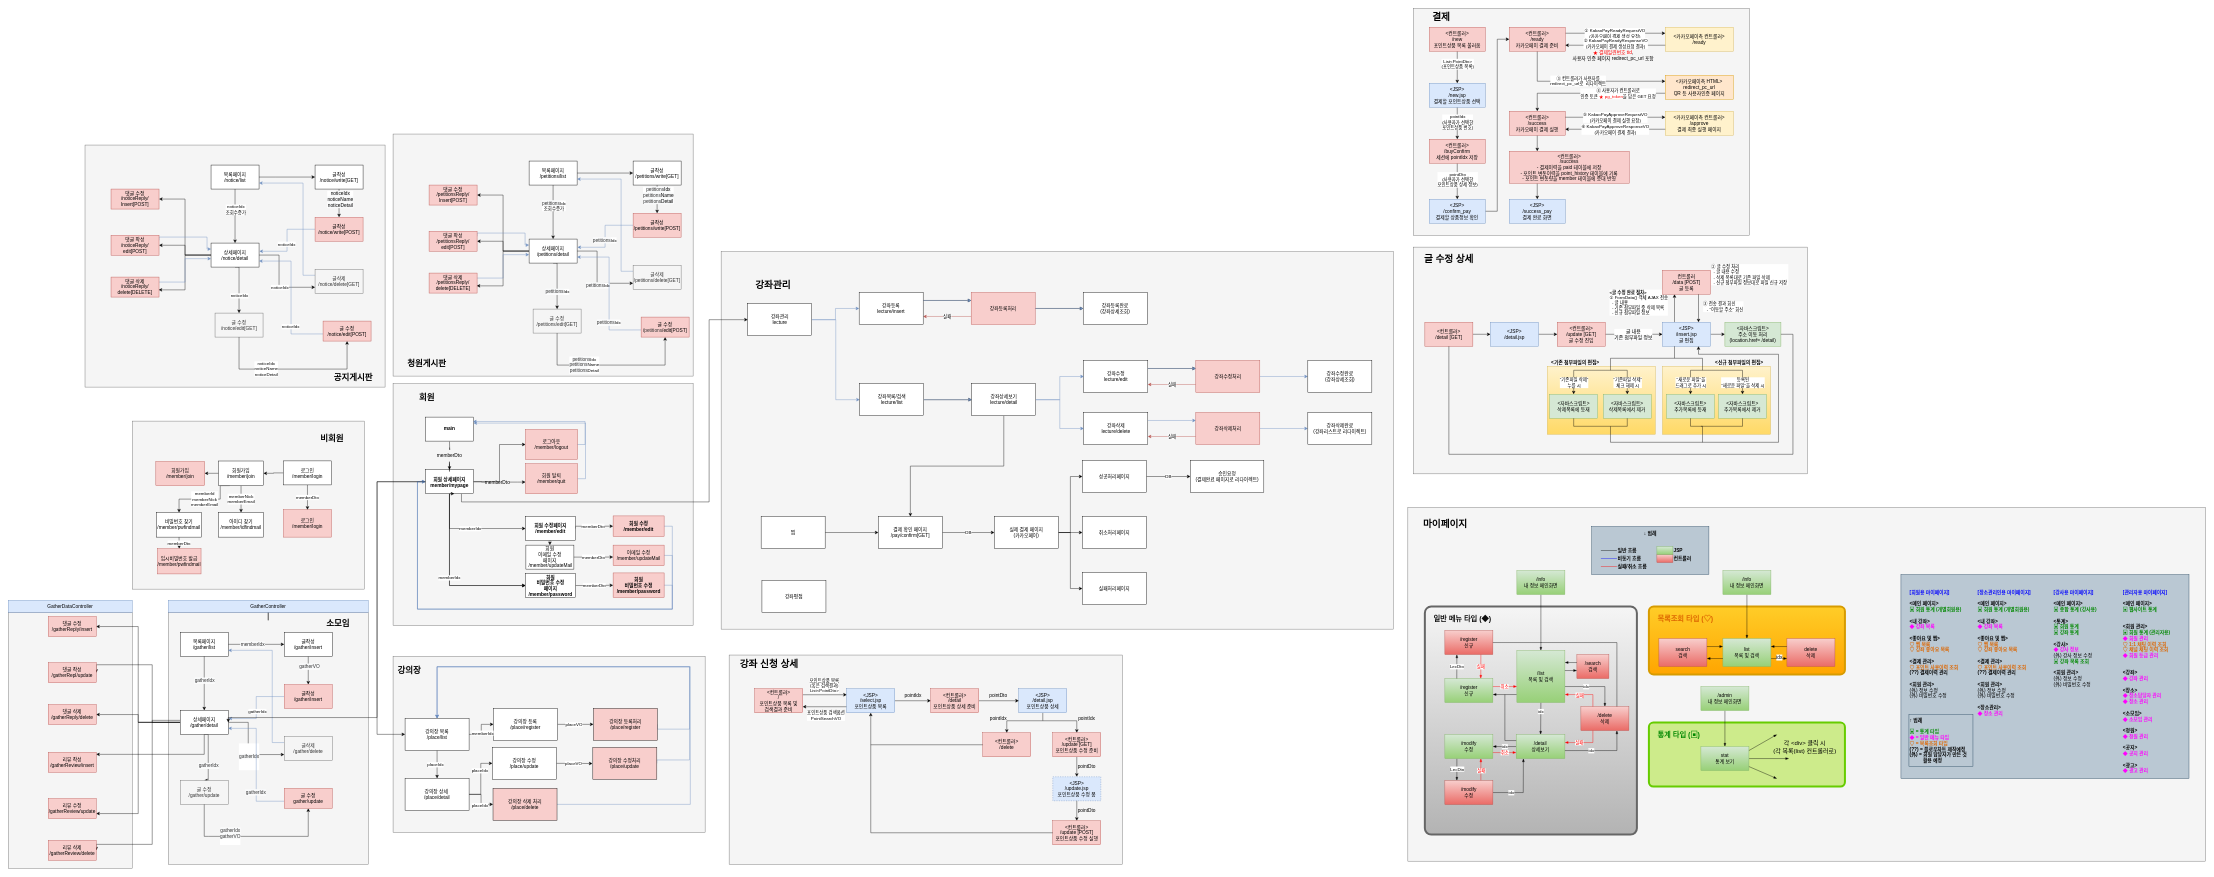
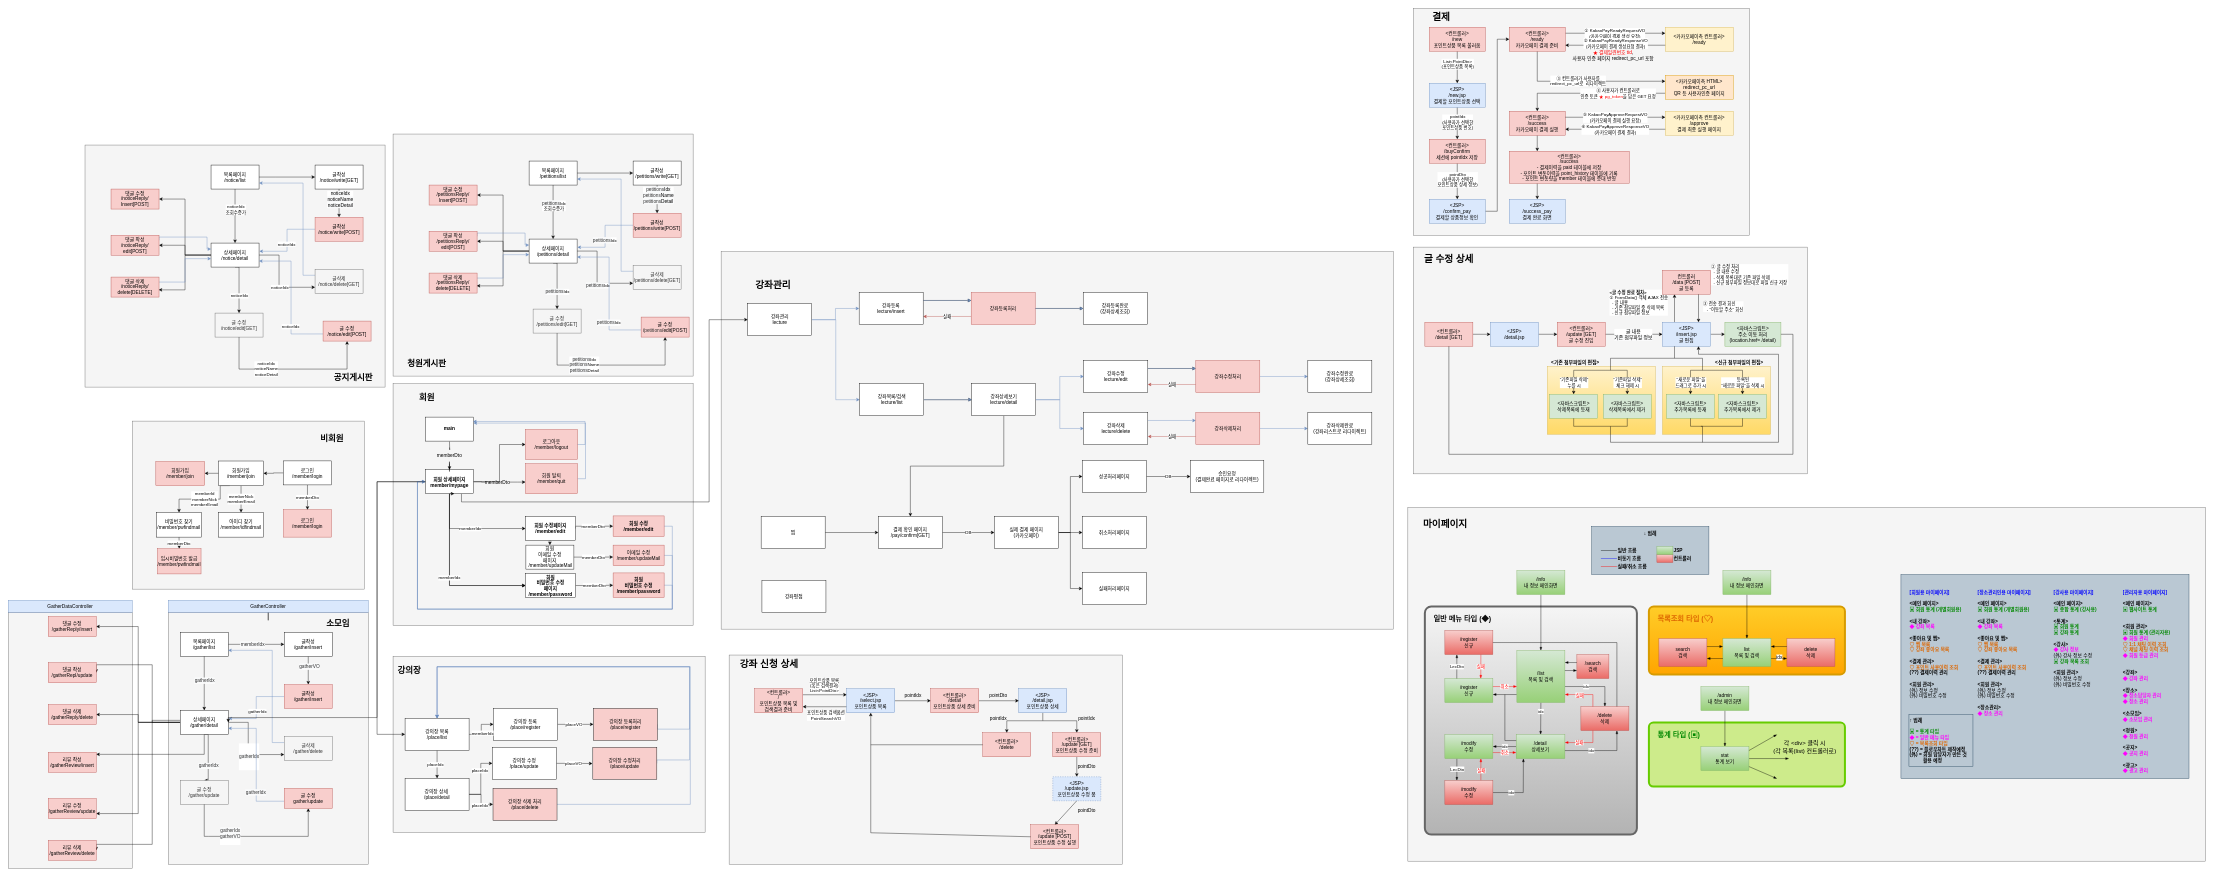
(1077, 833) -> (1055, 837)
